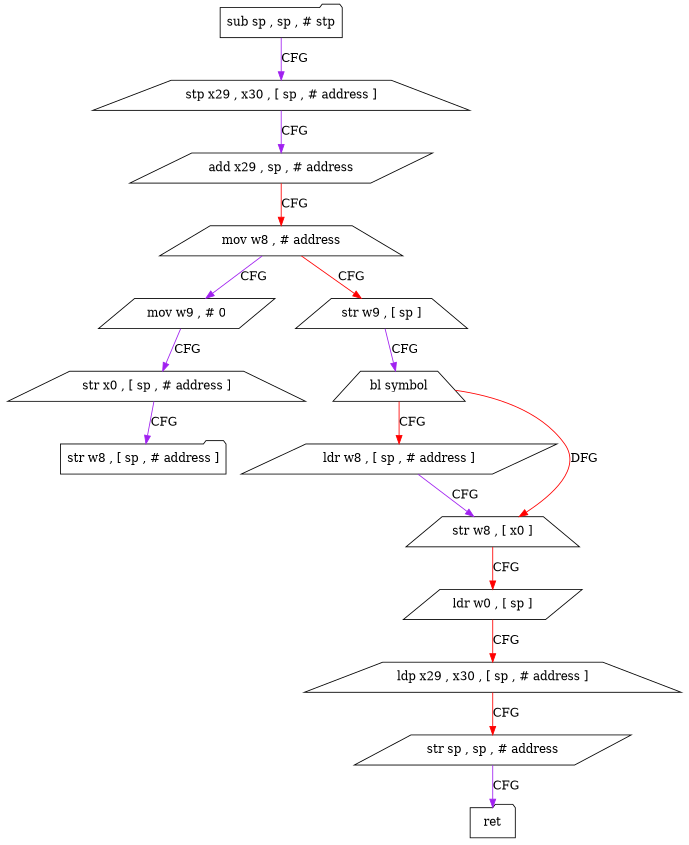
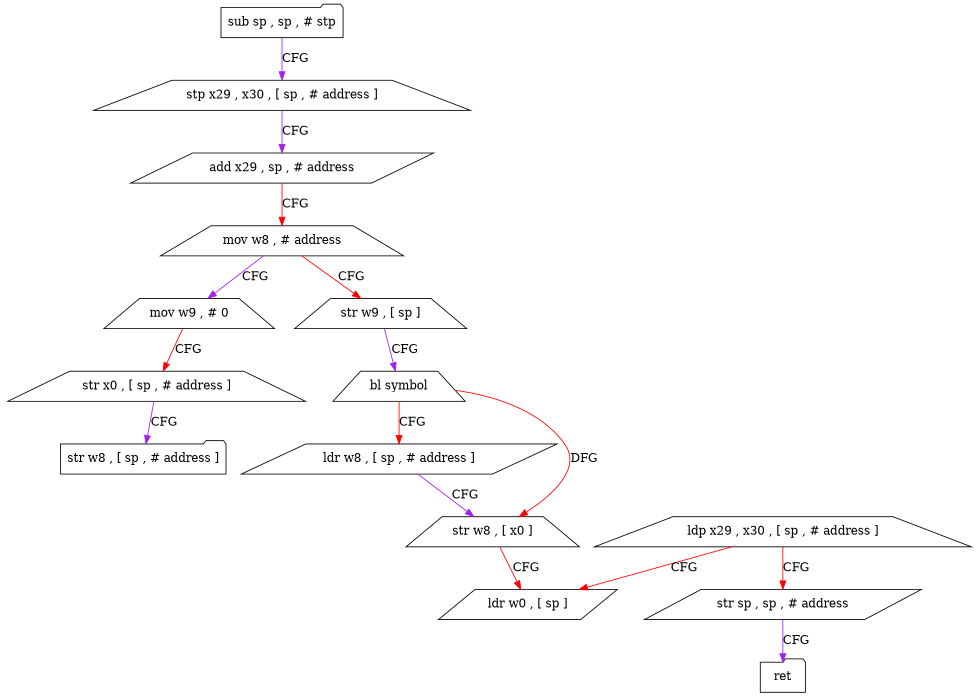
(187, 314) -> (189, 314)
(173, 346) -> (175, 346)
(493, 637) -> (659, 567)
